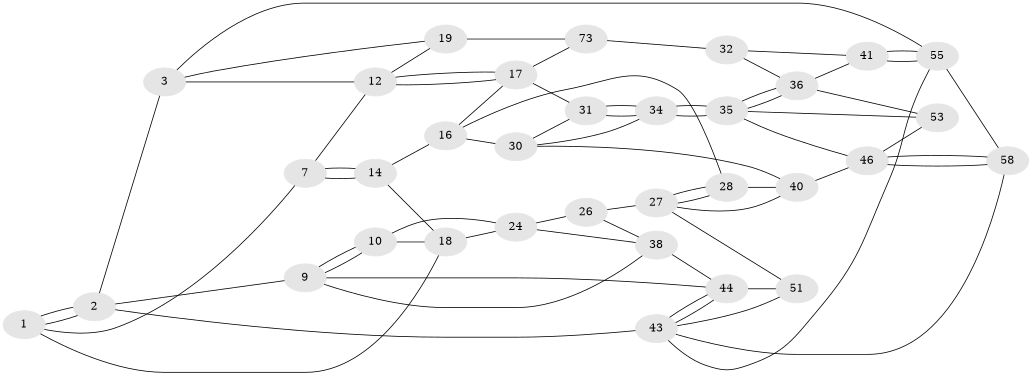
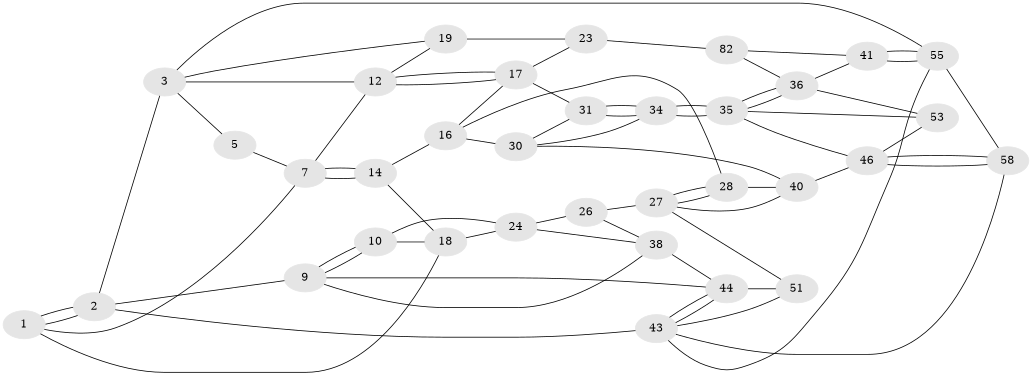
(586, 39) -> (586, 39)
(727, 50) -> (727, 50)
none -> (235, 145)
